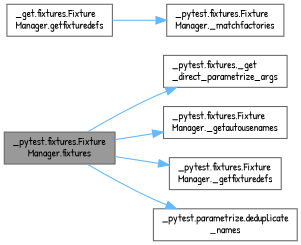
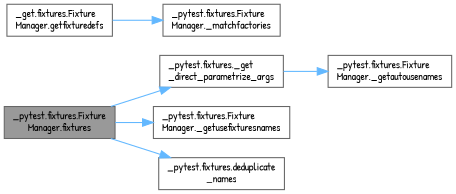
(134, 137) -> (300, 71)
(225, 174) -> (222, 123)
(225, 225) -> (222, 174)
